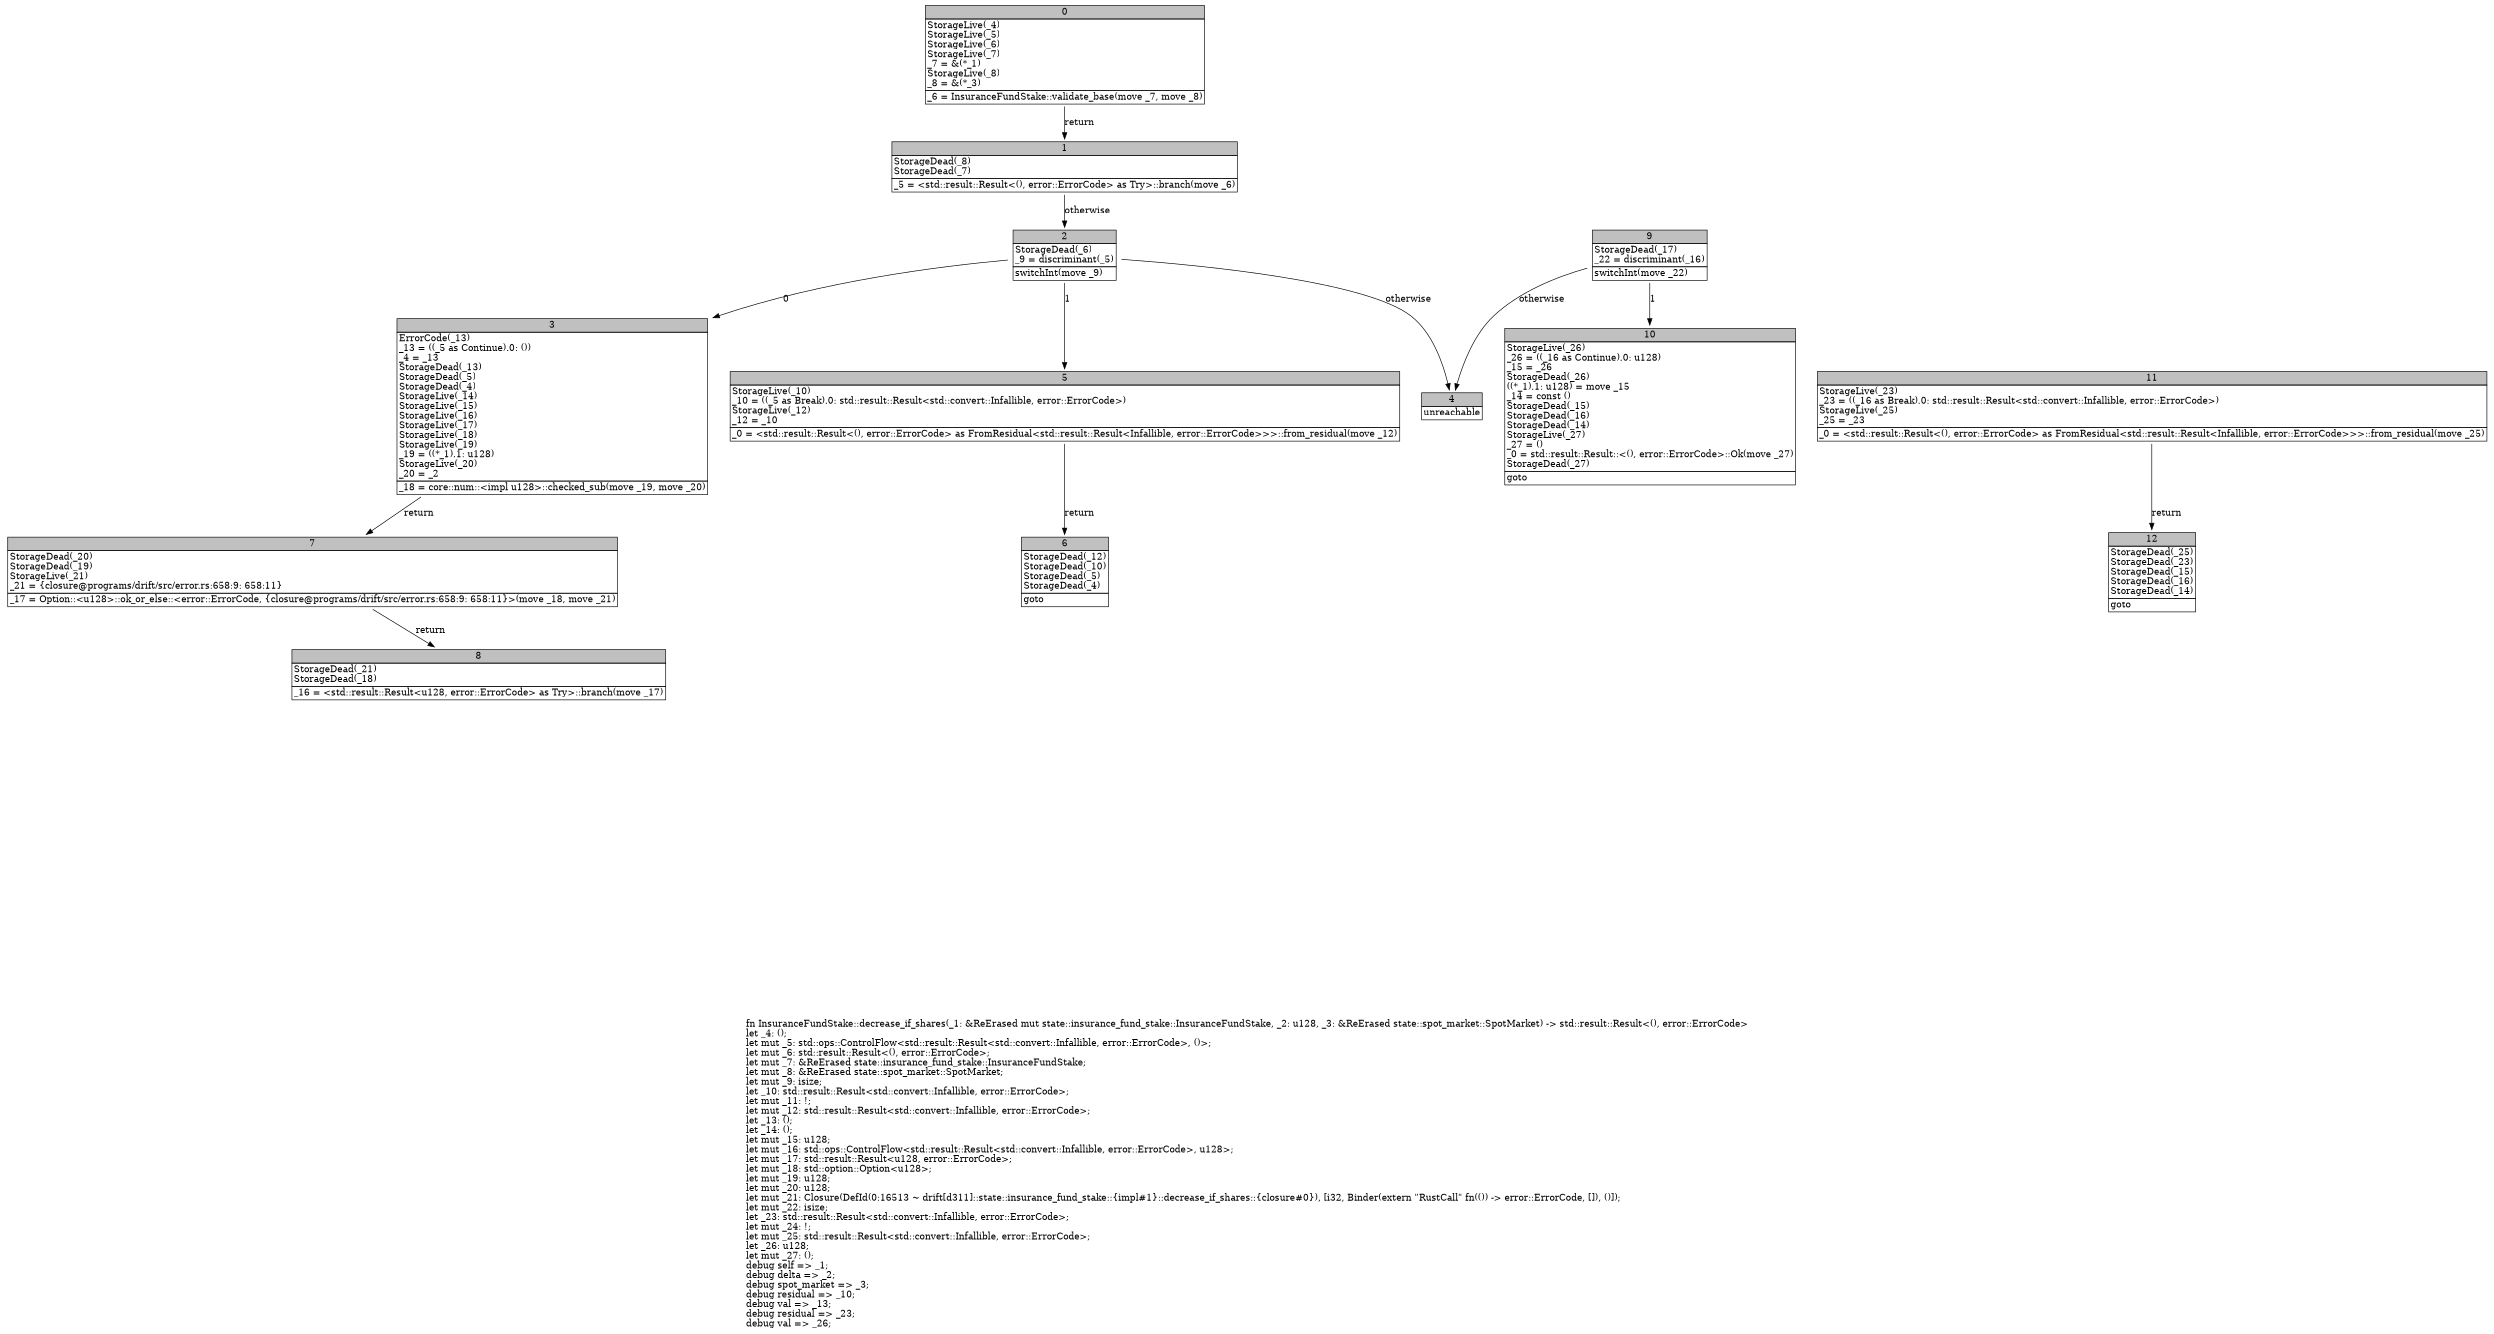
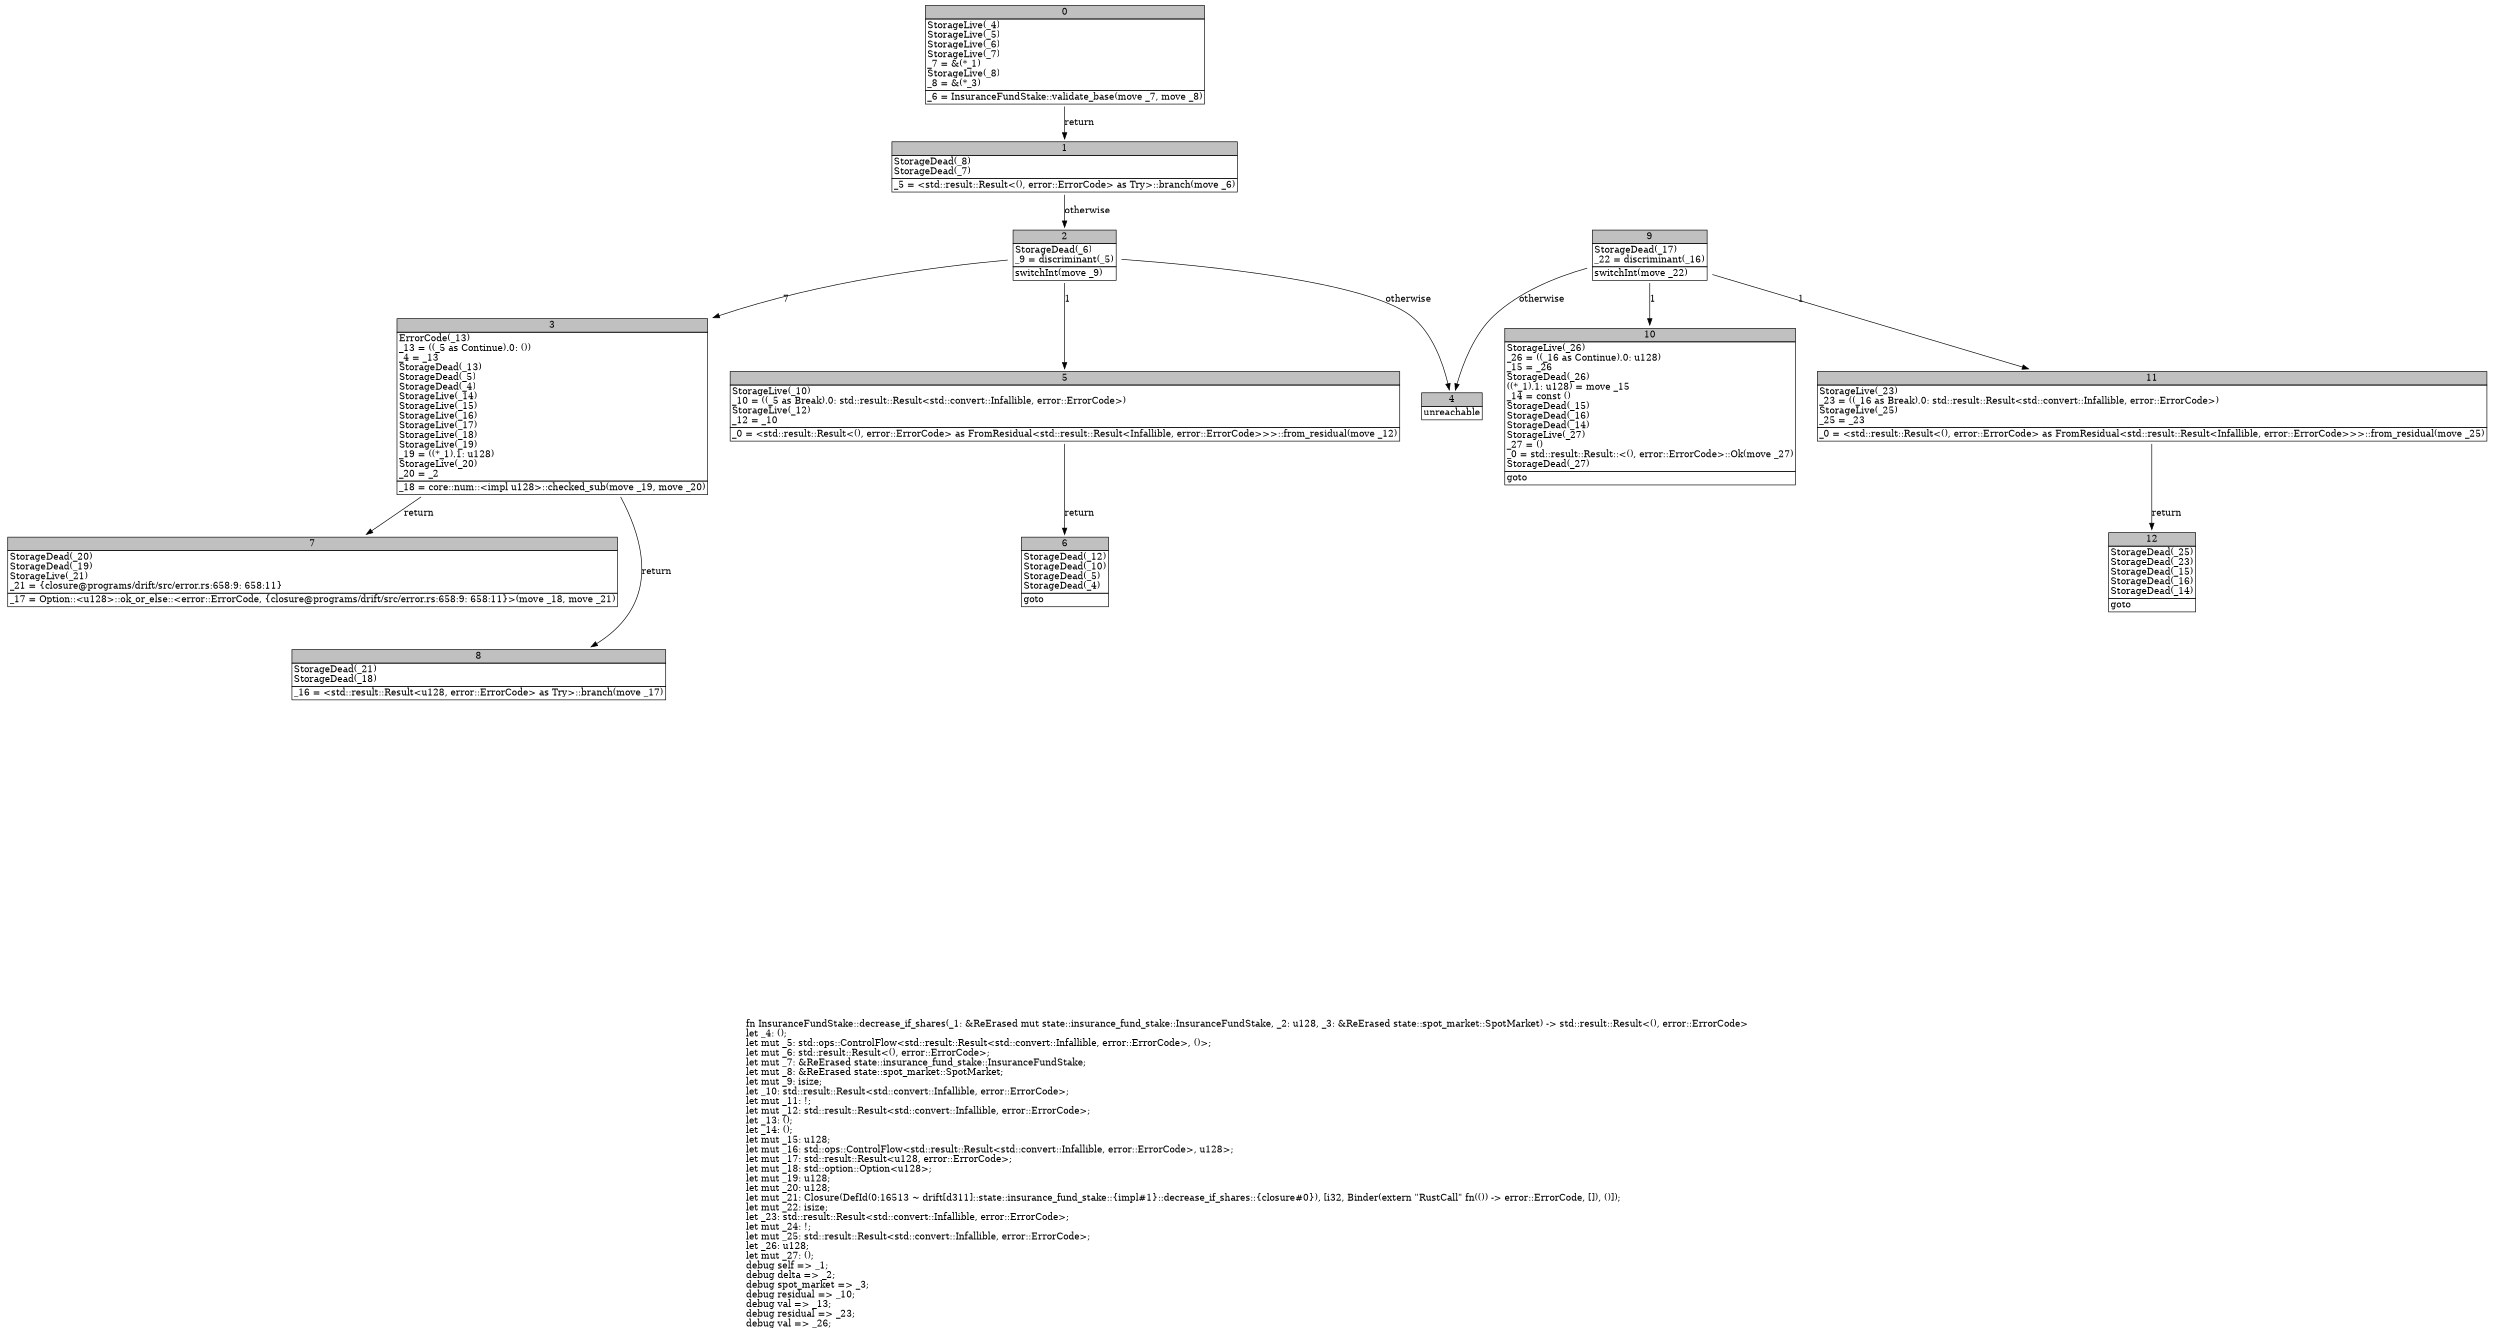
(786, 299) -> (786, 299)
none -> (1867, 321)
(401, 626) -> (641, 577)
